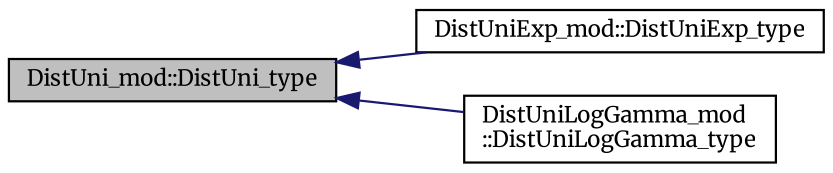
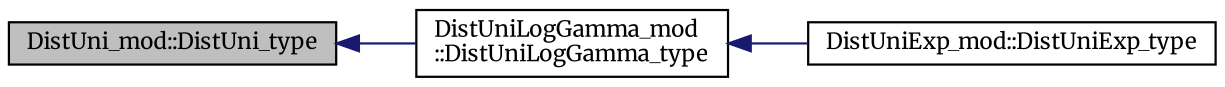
(393, 56) -> (779, 43)
